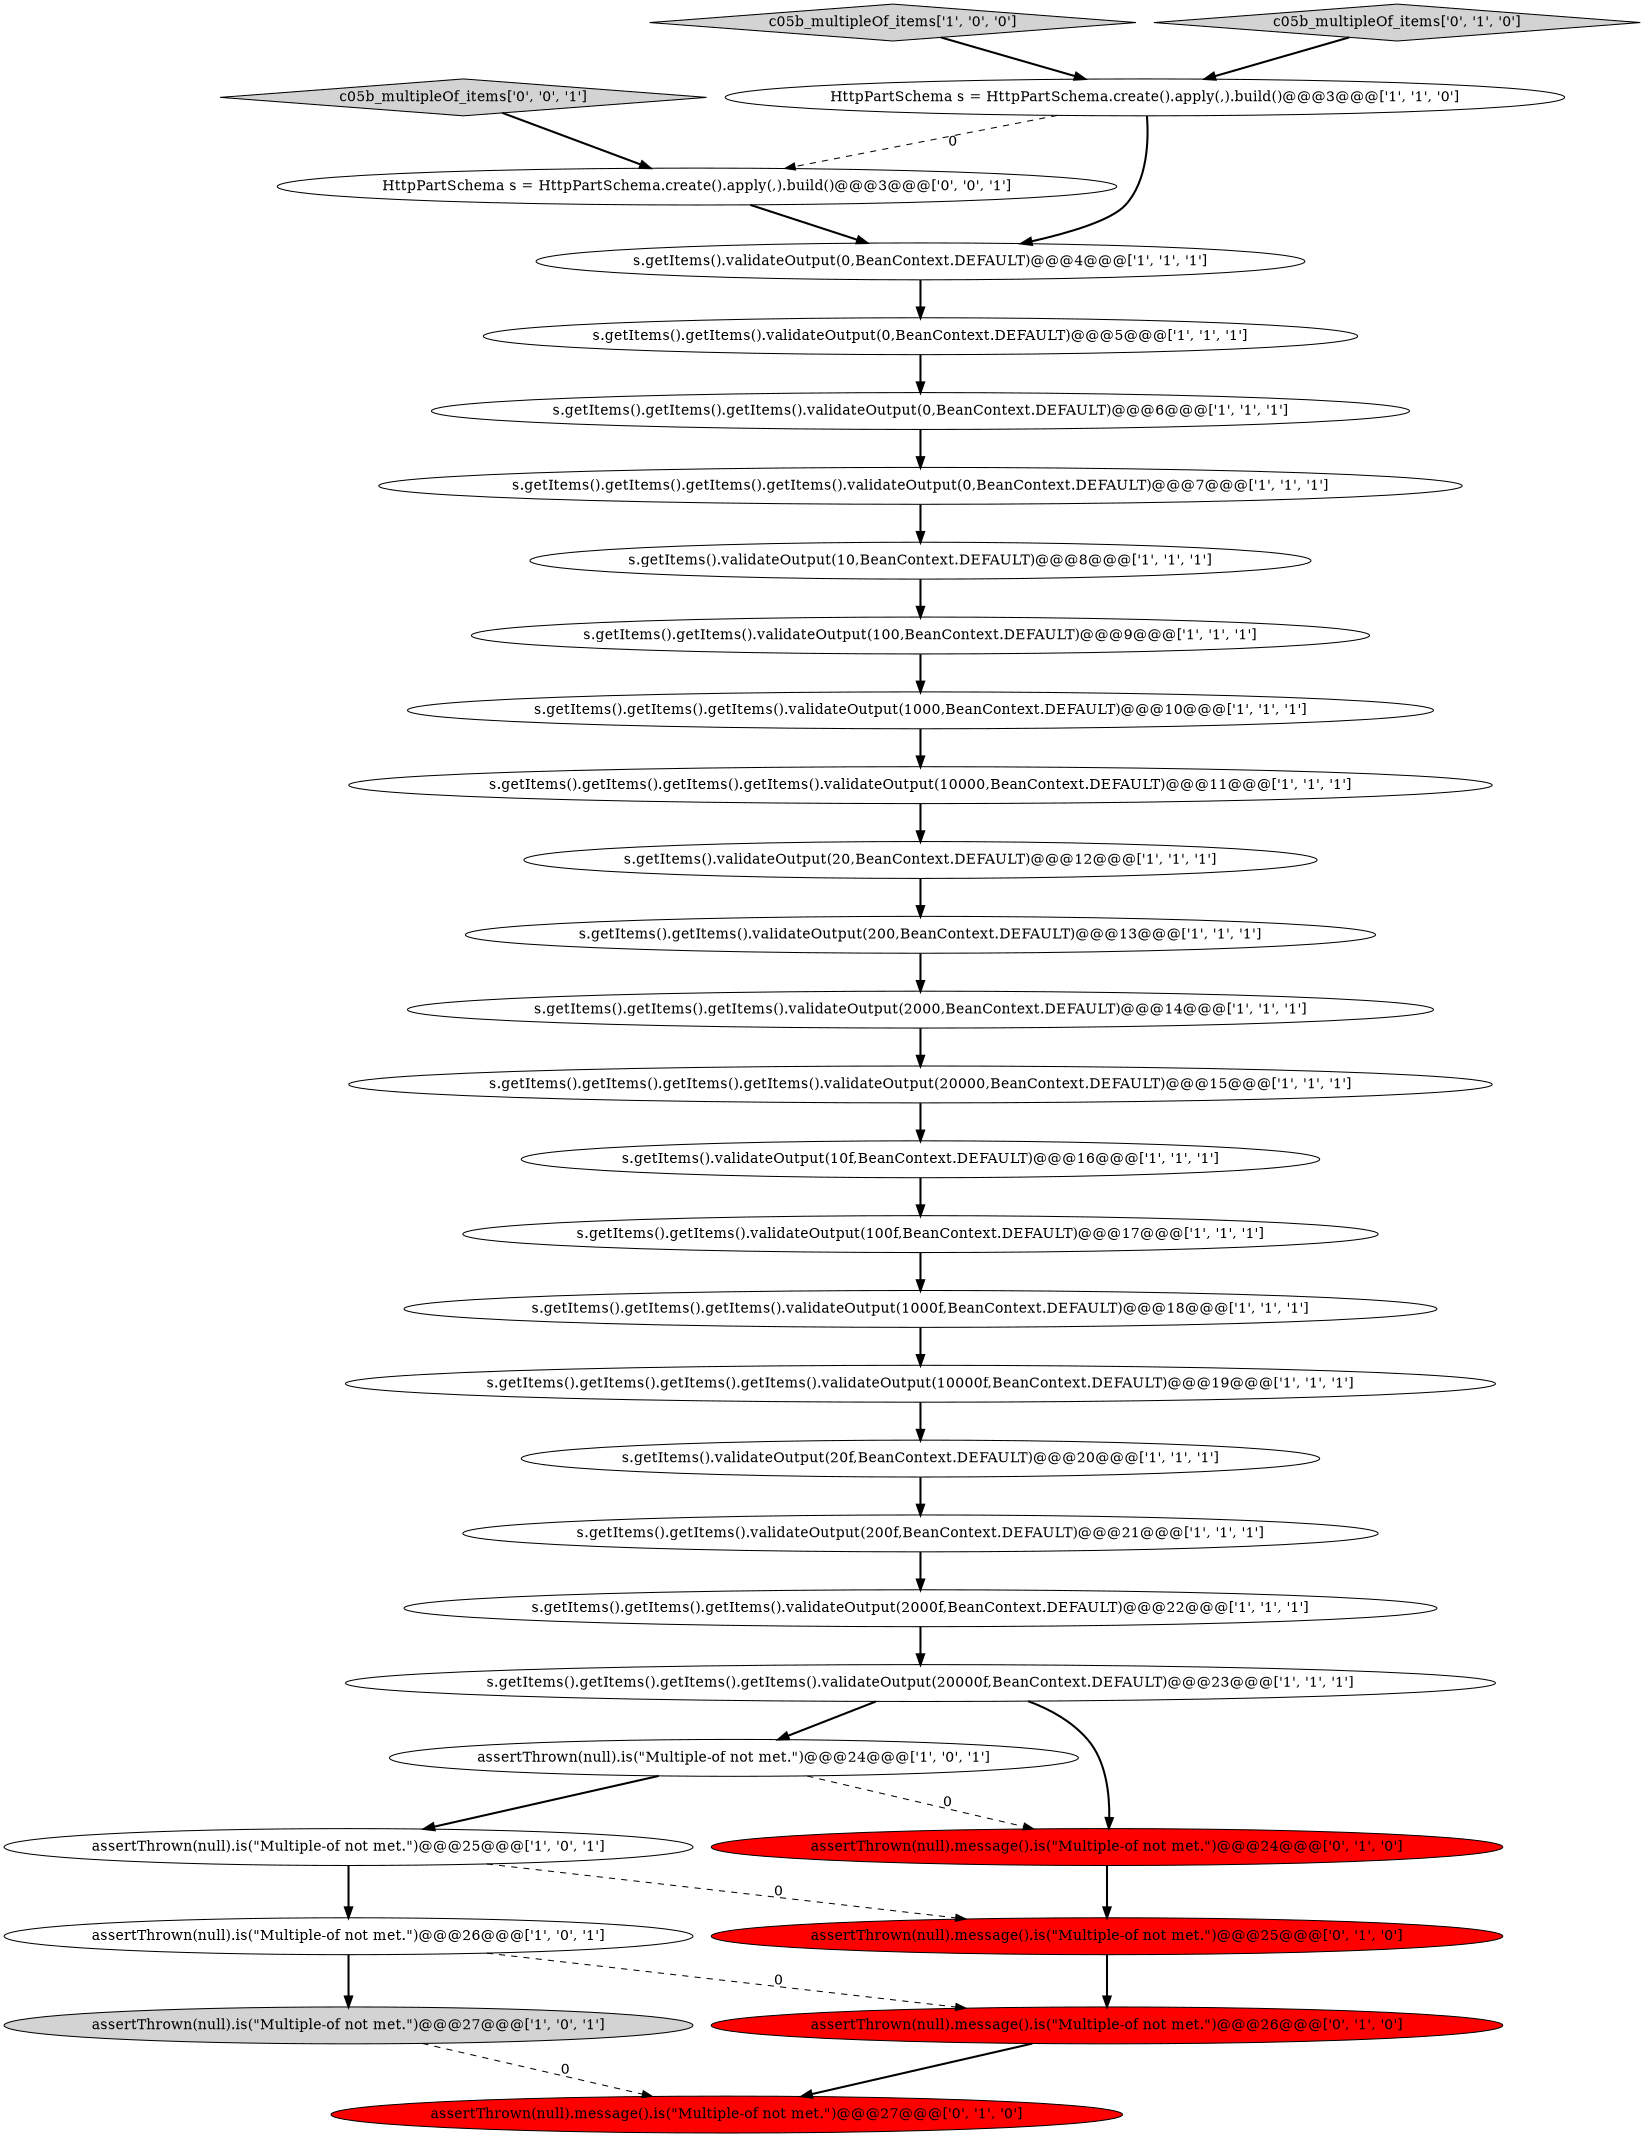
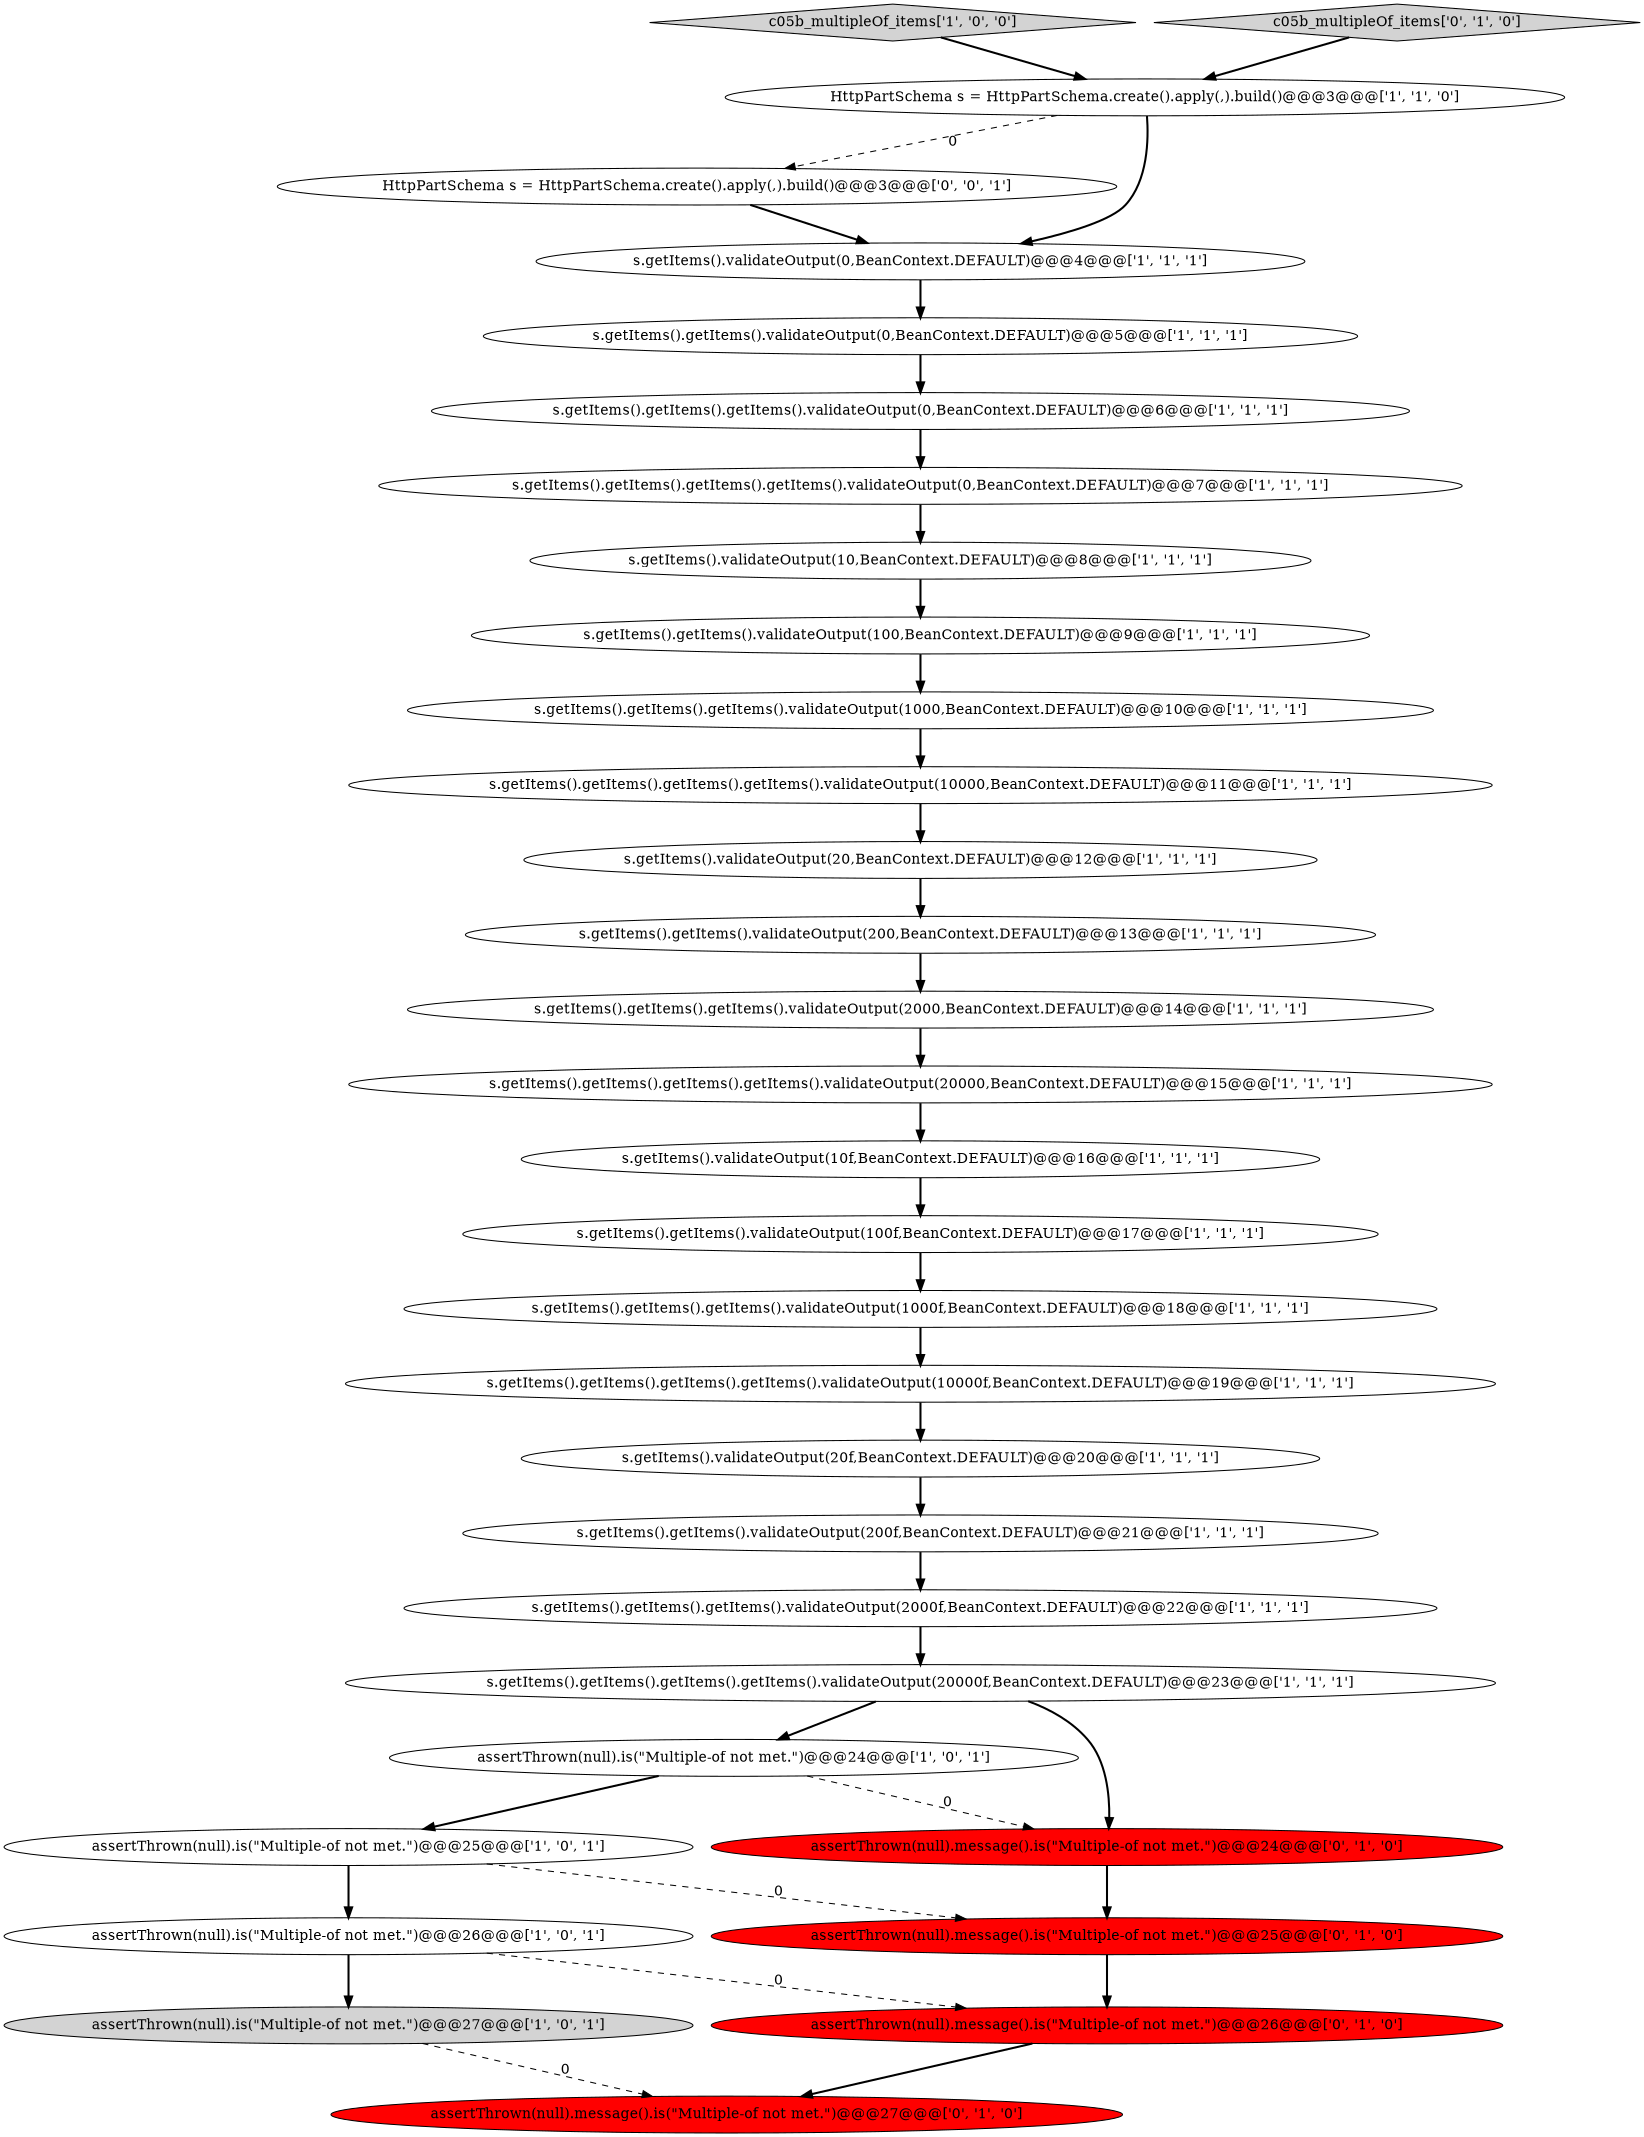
(463, 97) -> none
